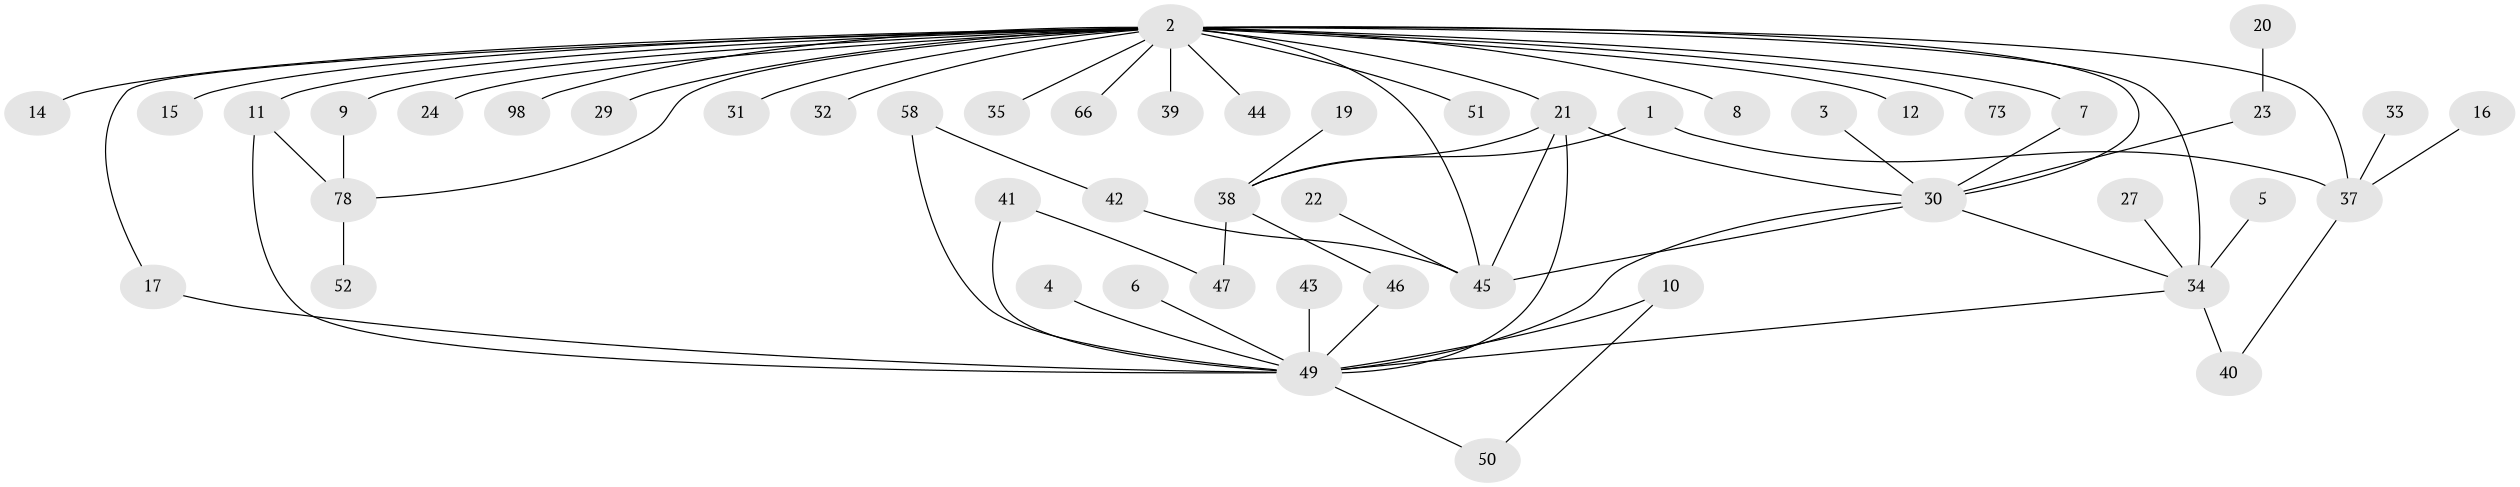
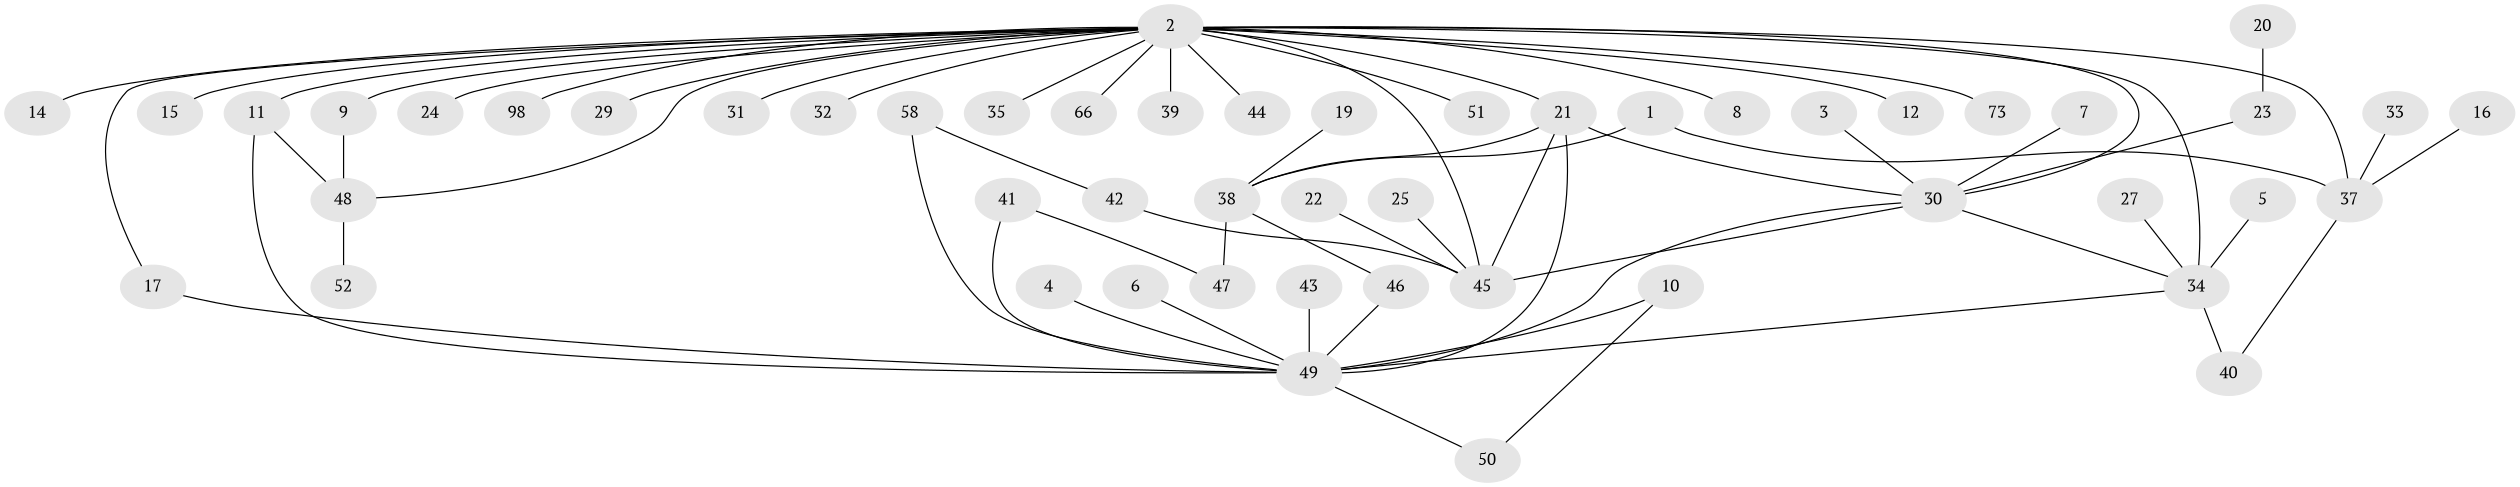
(1762, 56) -> none
(344, 200) -> (344, 200)
none -> (1401, 200)
